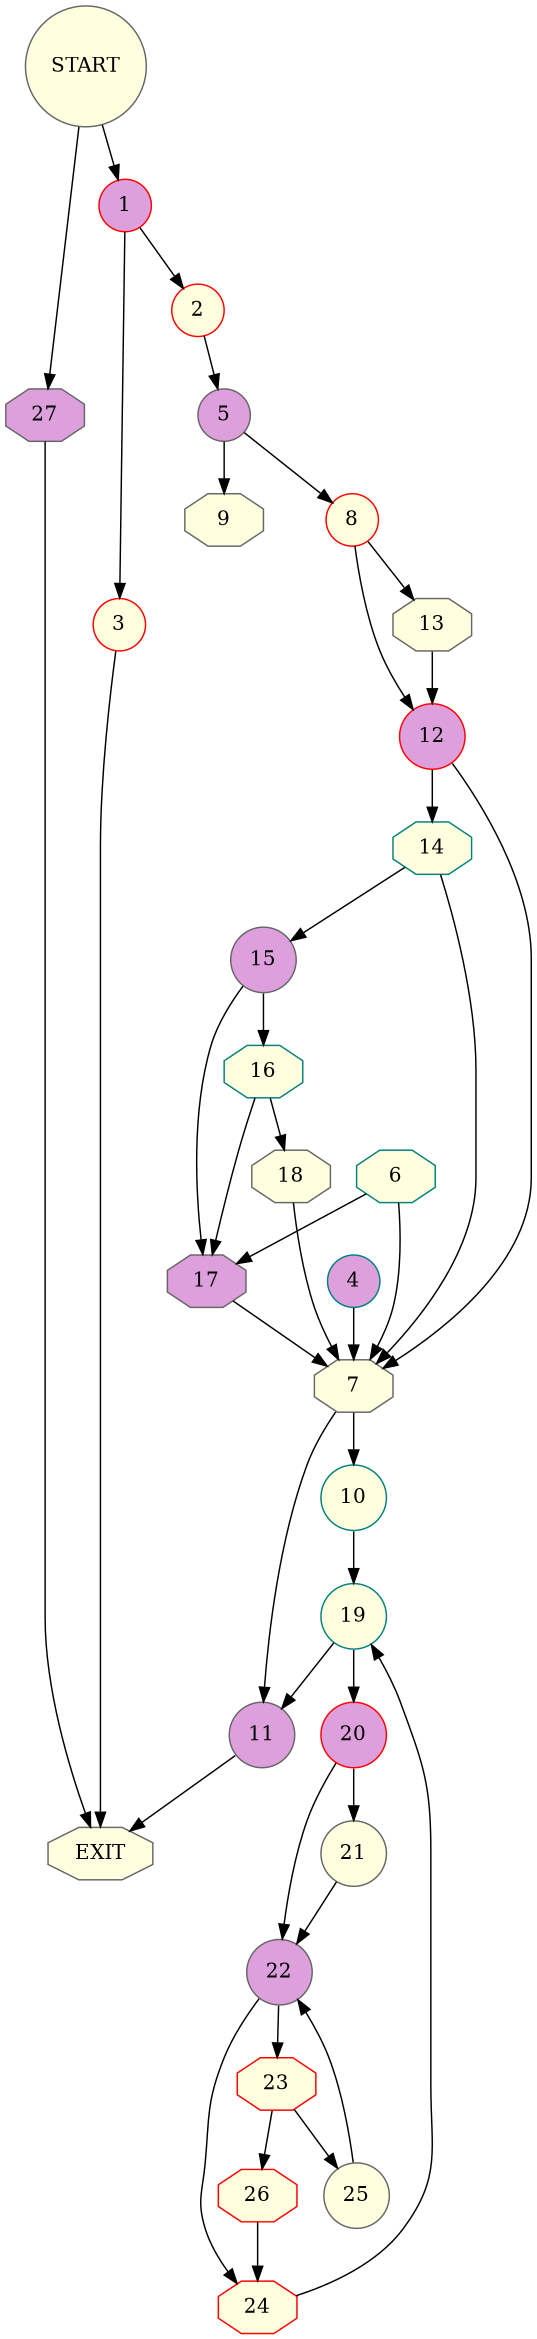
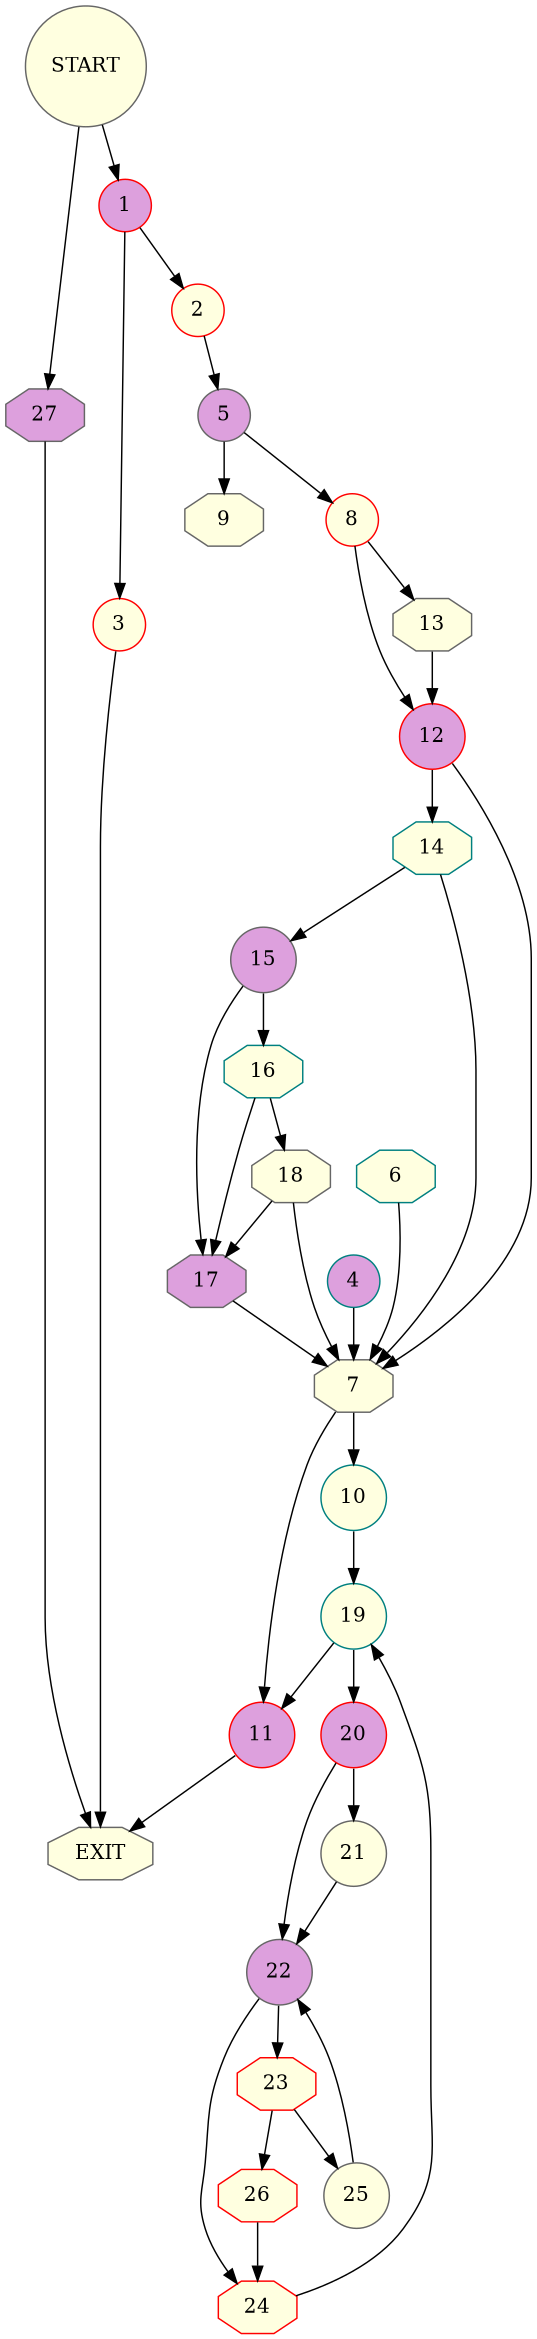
(308, 1225) -> (254, 1223)
(262, 1735) -> (262, 1735)
